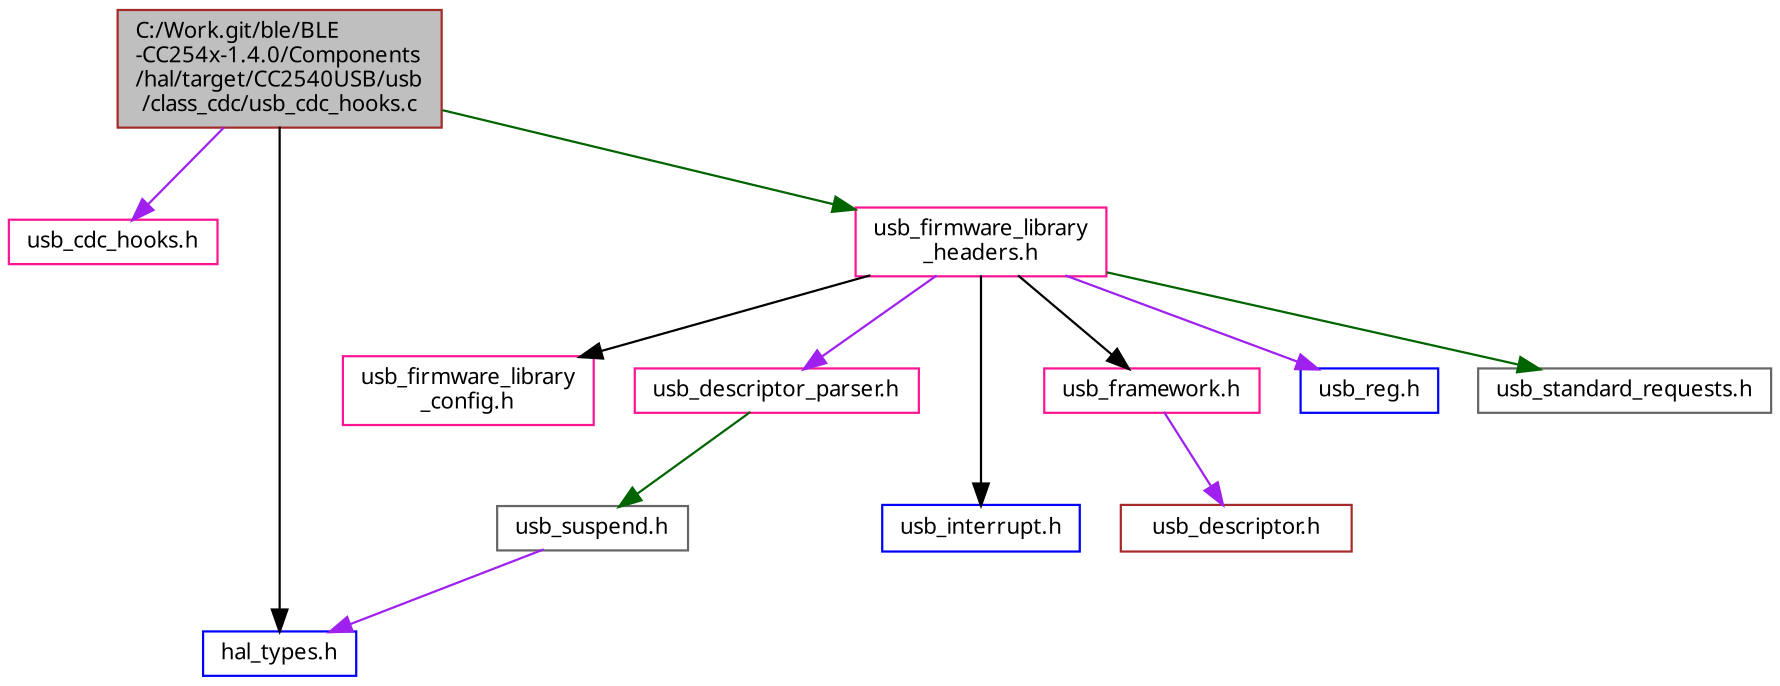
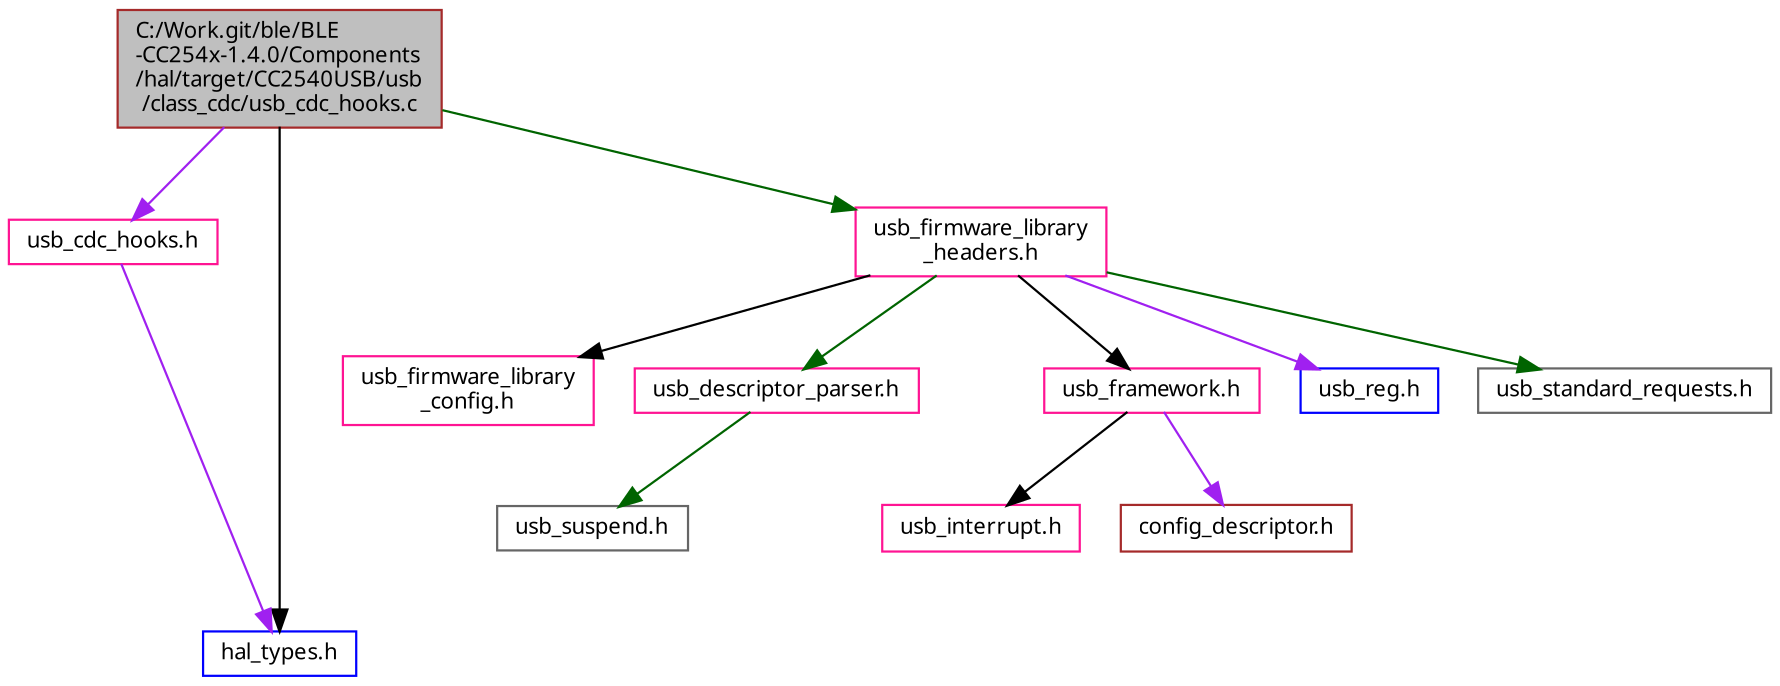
(879, 316) -> (879, 316)
(981, 379) -> (1076, 452)
(981, 528) -> (981, 528)
(1236, 528) -> (1236, 528)
(447, 587) -> (192, 437)
